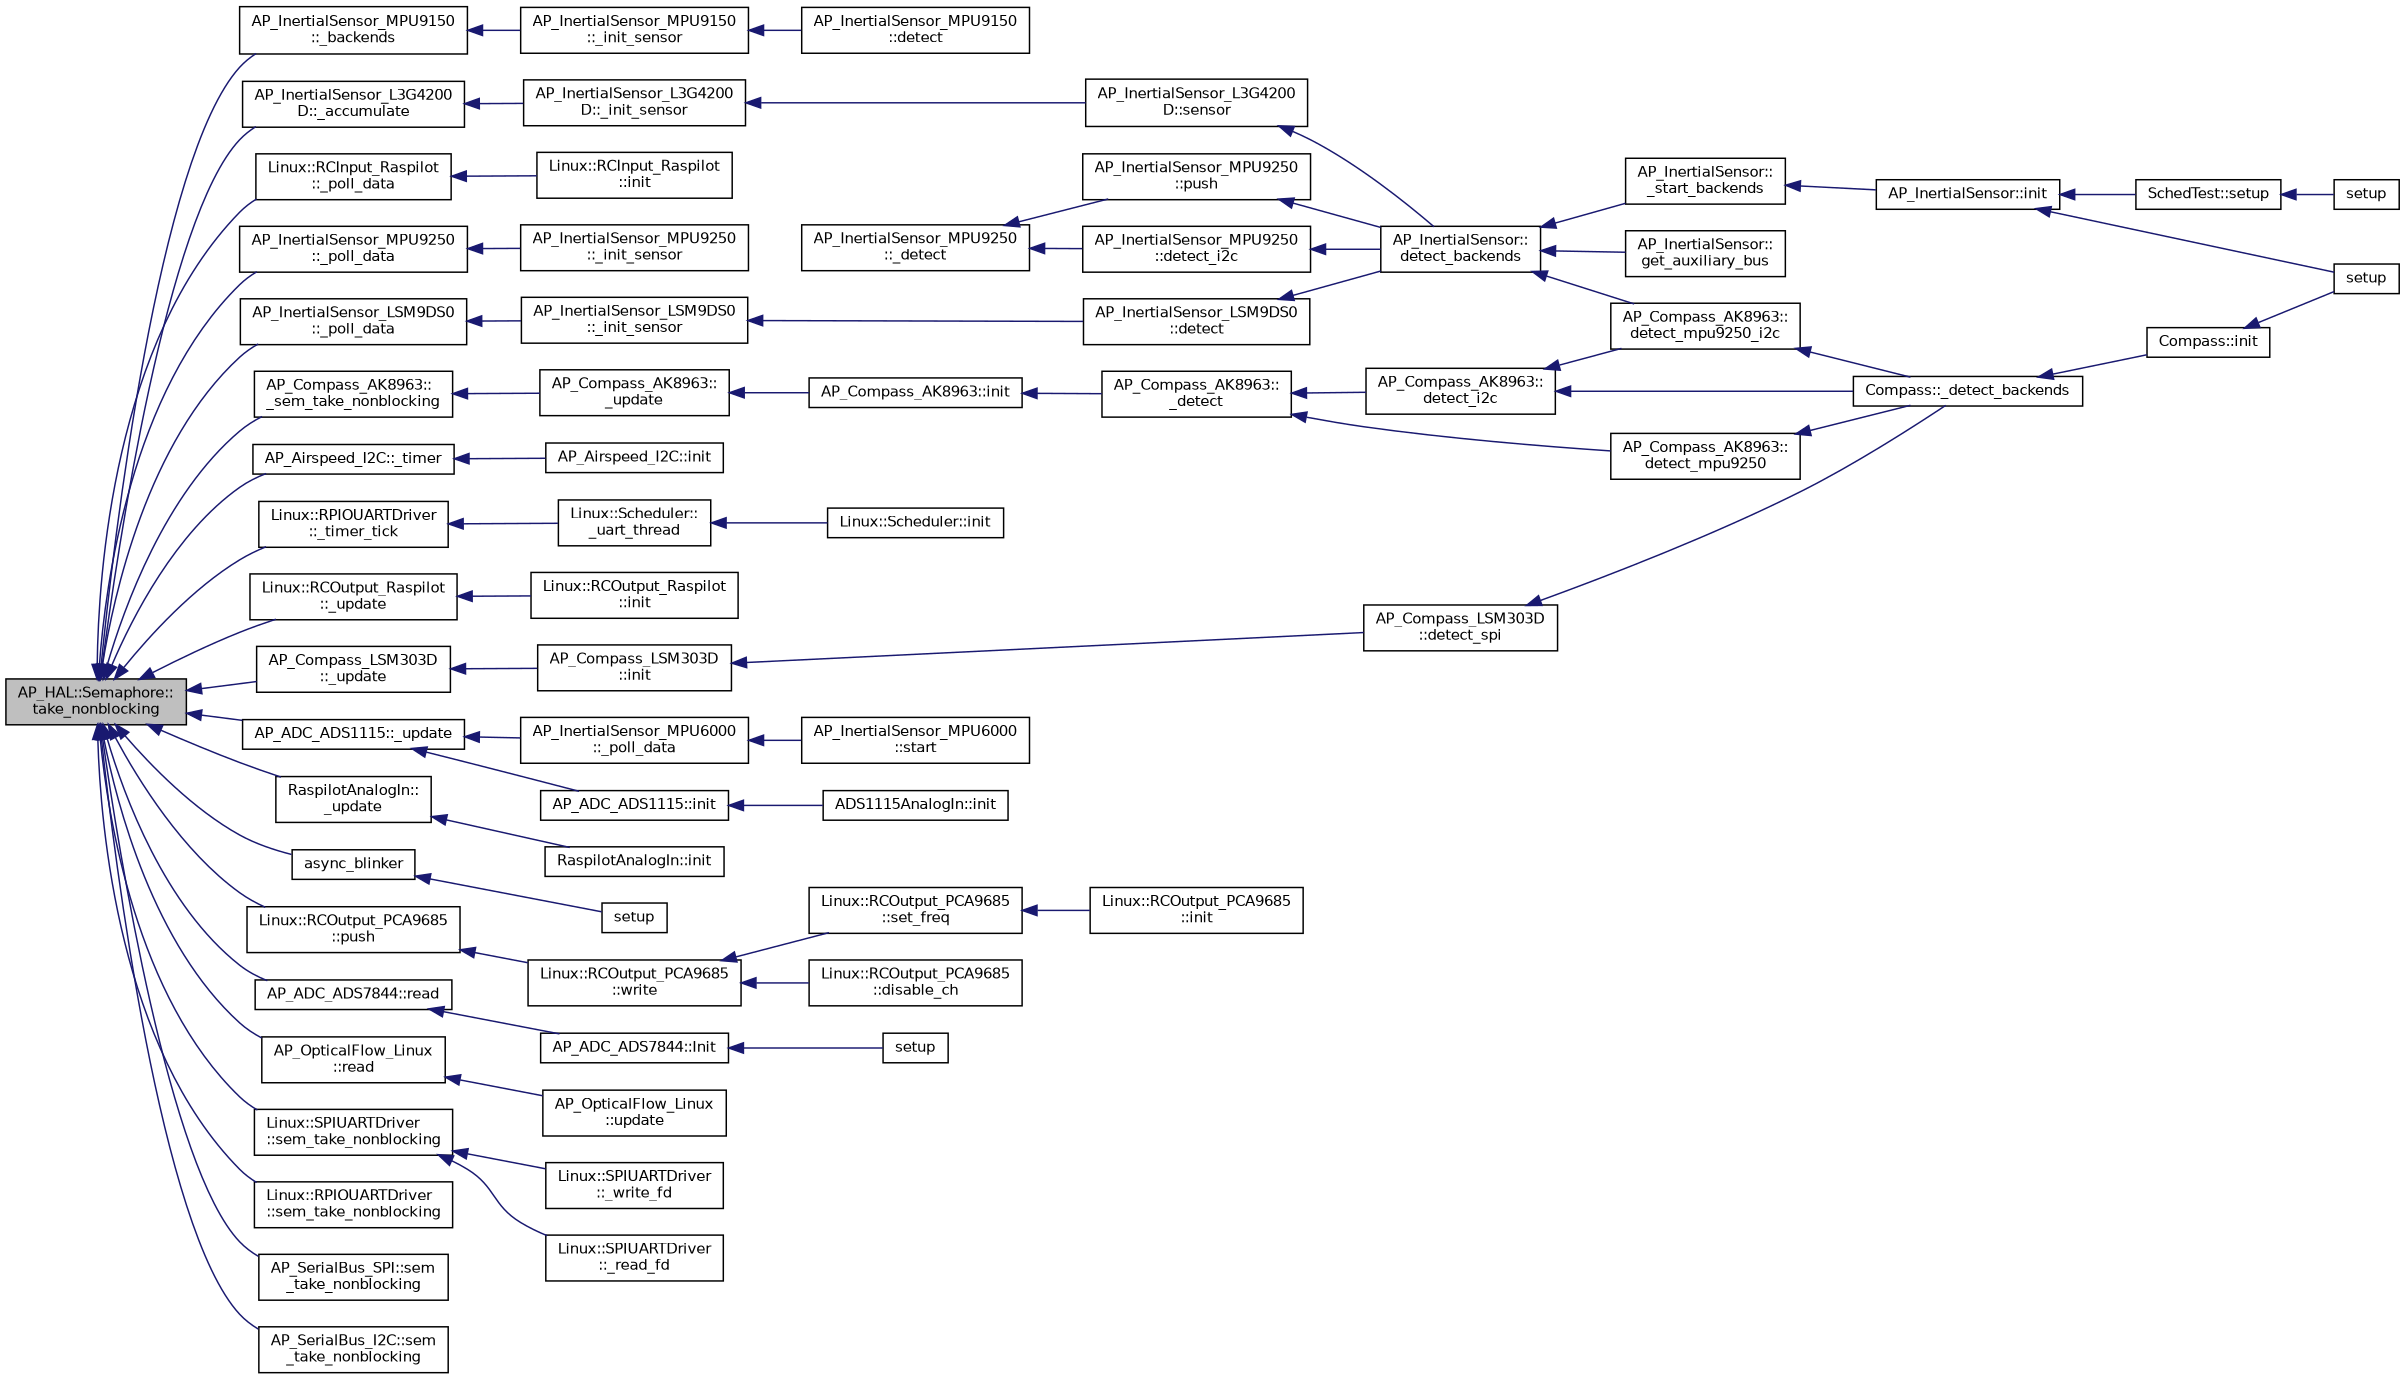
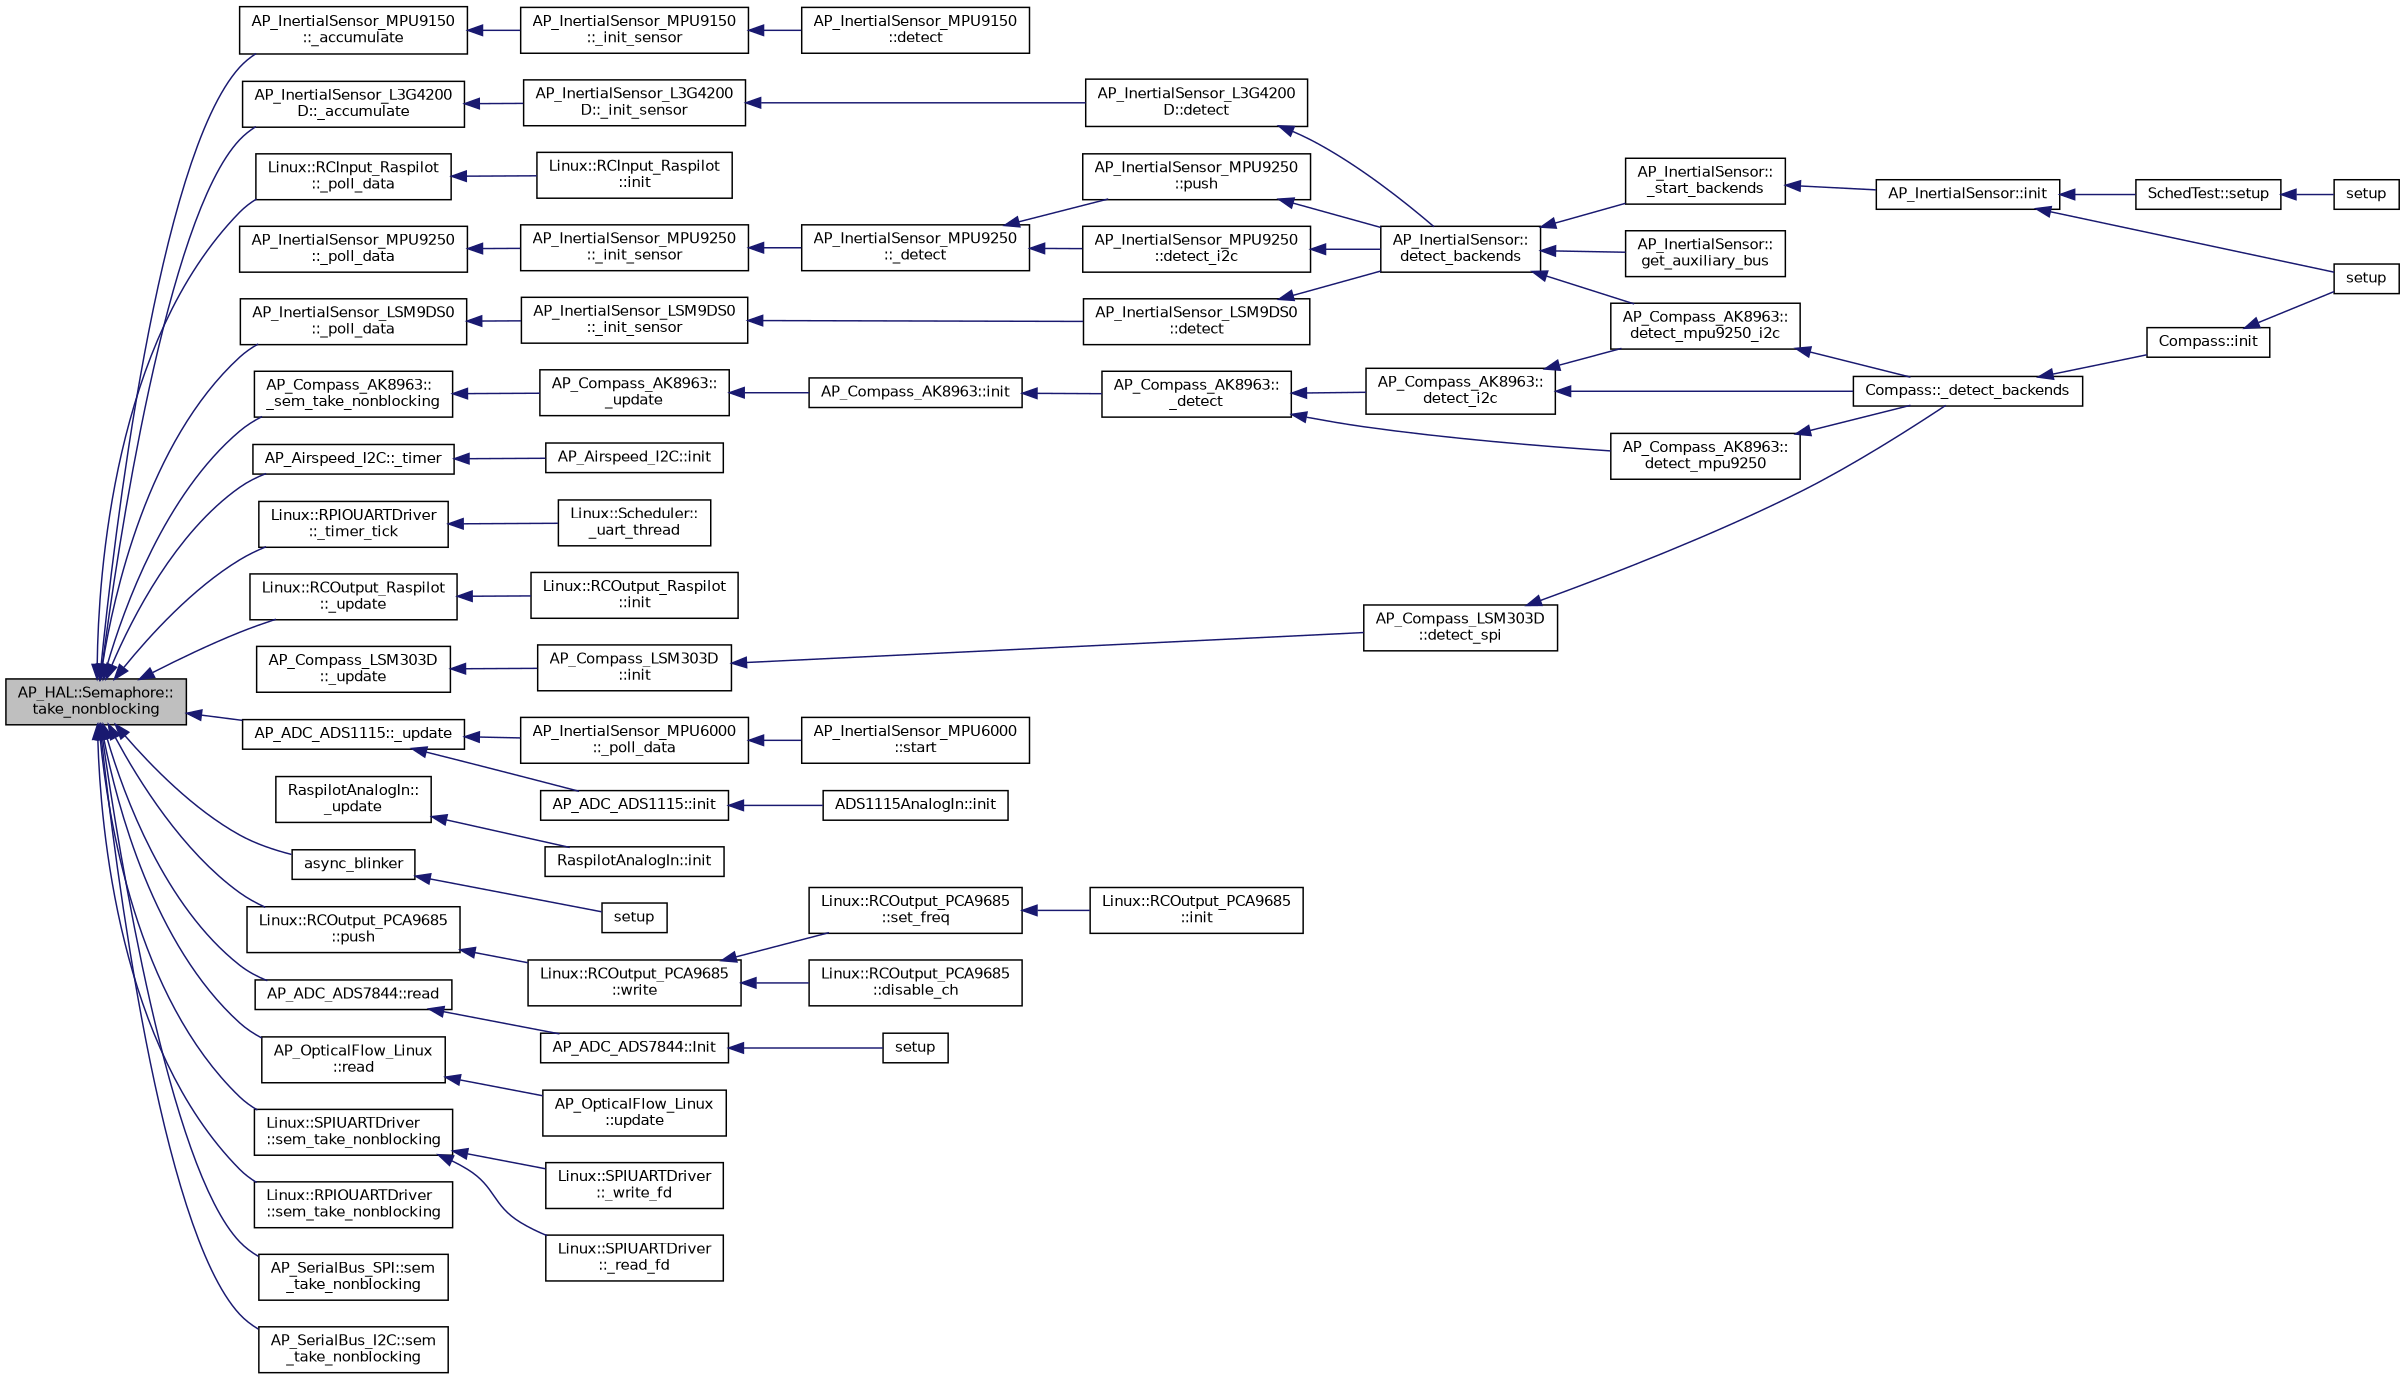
(354, 30) -> (354, 30)
(1197, 103) -> (1197, 103)
none -> (783, 248)
(153, 422) -> none
(916, 523) -> none
(229, 685) -> none
(220, 755) -> none
